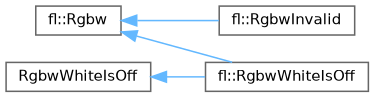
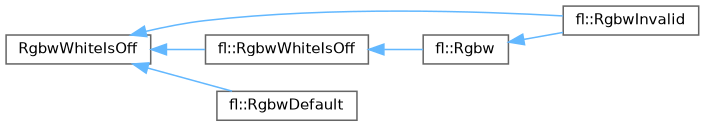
none -> (354, 12)
(184, 49) -> (404, 49)
none -> (287, 106)
